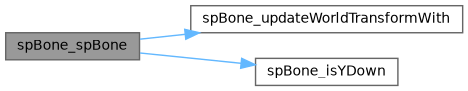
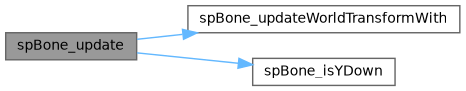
(73, 46) -> (71, 46)
